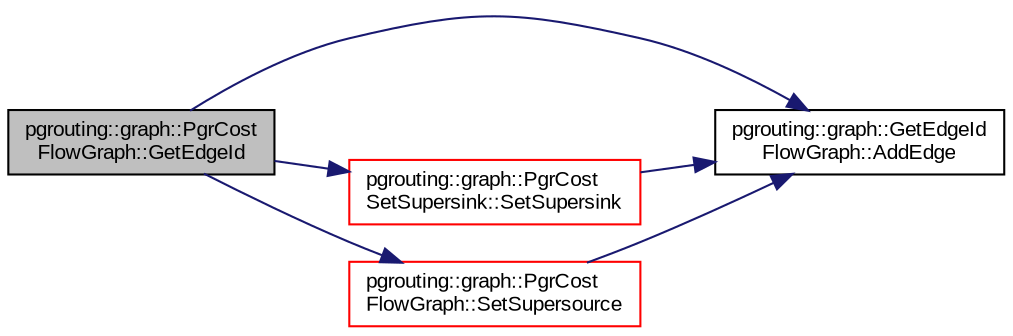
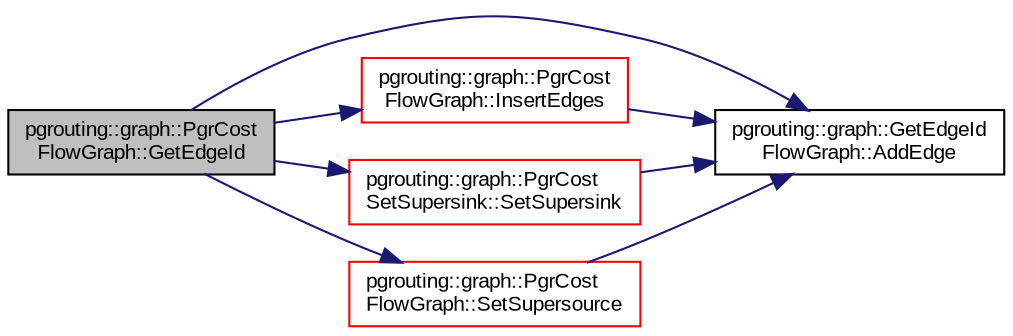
none -> (495, 90)
